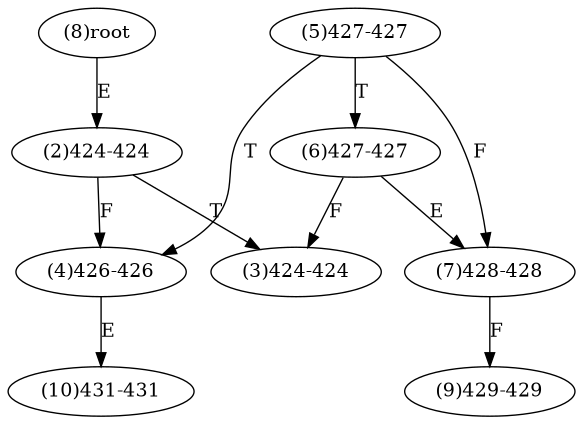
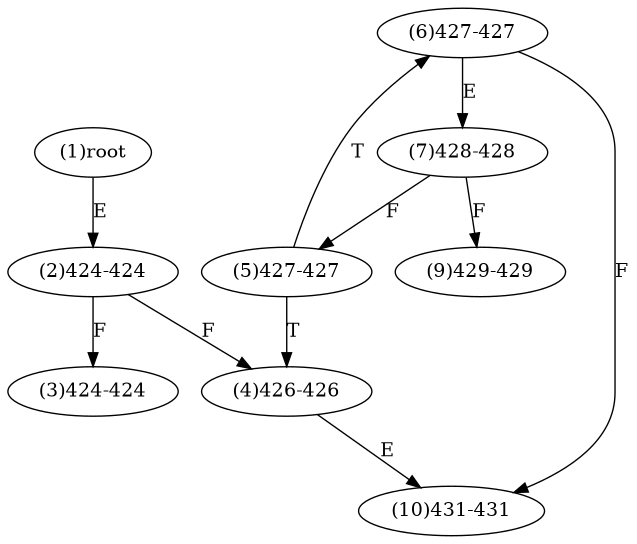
(97, 33) -> (93, 152)
(456, 133) -> (380, 208)
(329, 206) -> (615, 267)
(216, 212) -> (100, 332)
